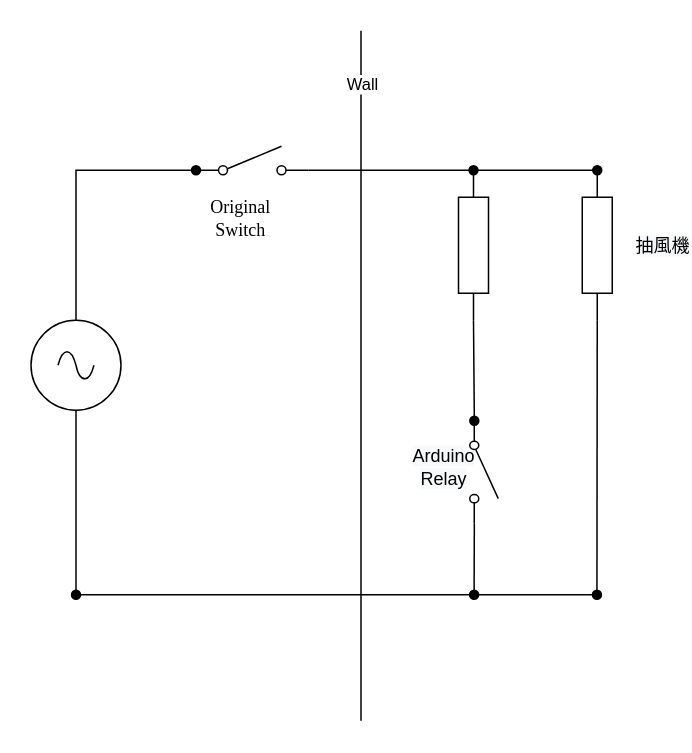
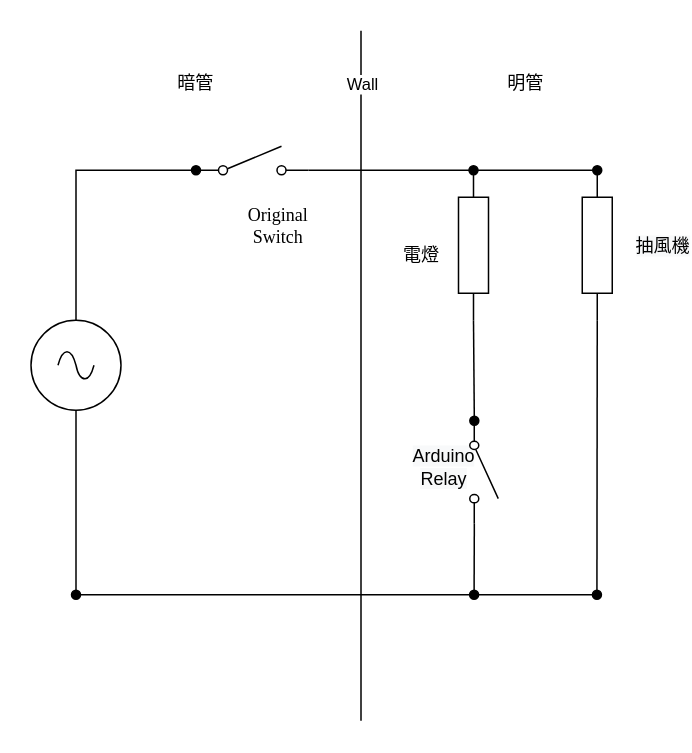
none -> (196, 83)
none -> (526, 83)
(241, 218) -> (278, 226)
none -> (421, 256)
